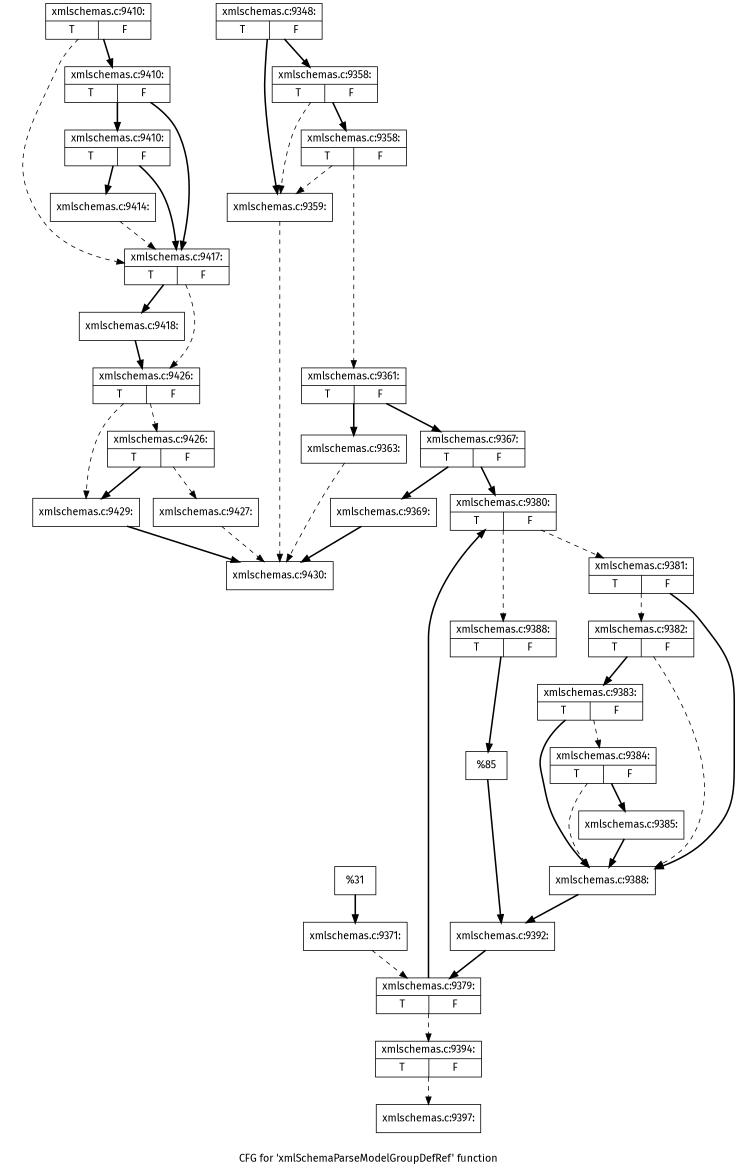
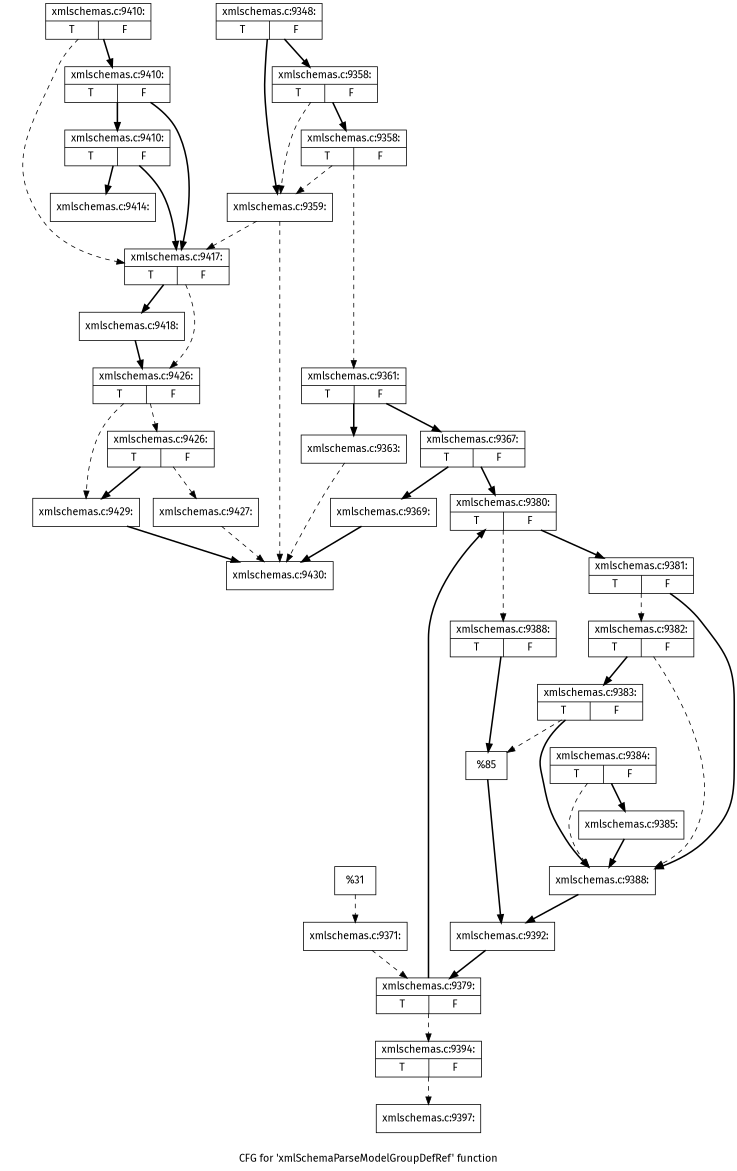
(134, 233) -> (235, 233)
(569, 542) -> (569, 542)
(596, 730) -> (538, 734)
(355, 905) -> (355, 905)
